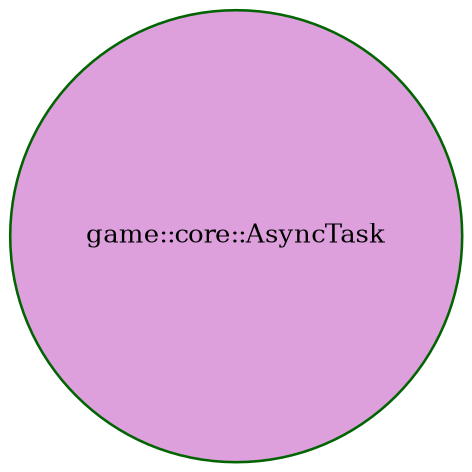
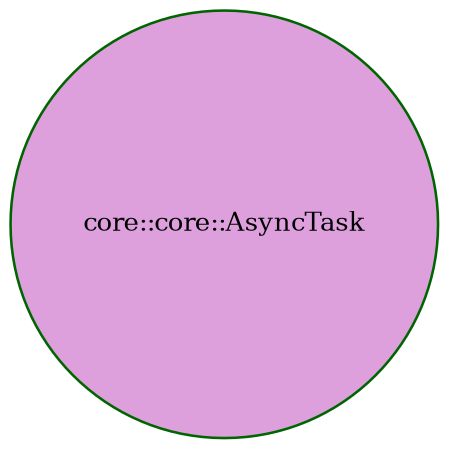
(236, 236) -> (224, 224)
